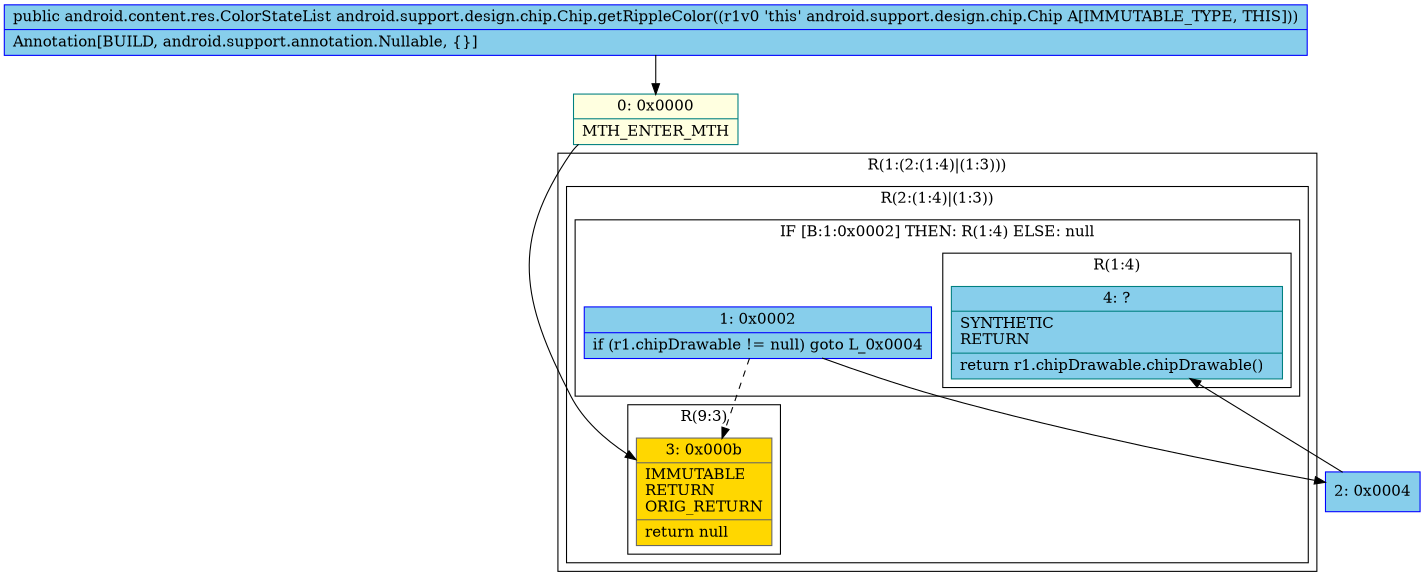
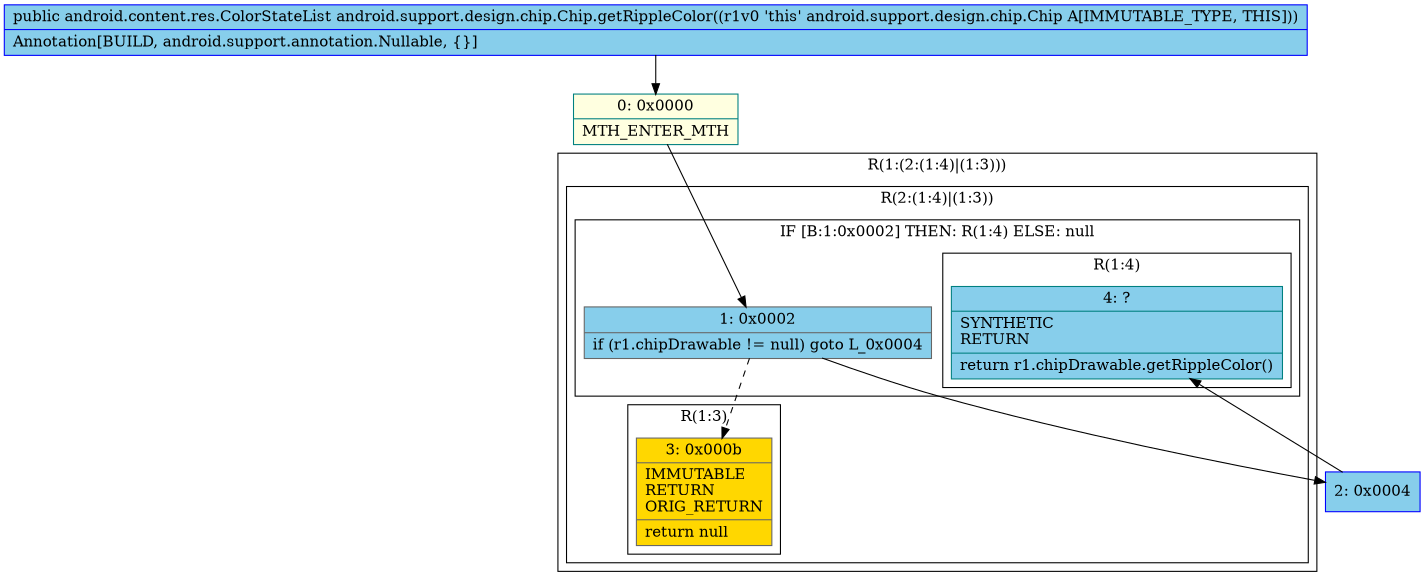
(535, 308) -> (701, 213)
(758, 333) -> (758, 333)
(1112, 366) -> (1117, 366)
(704, 417) -> (704, 417)
